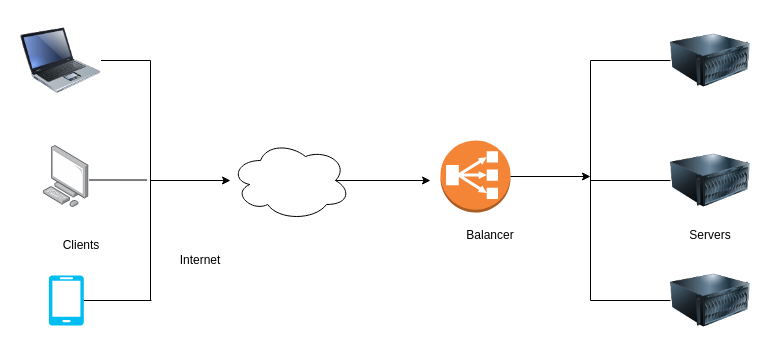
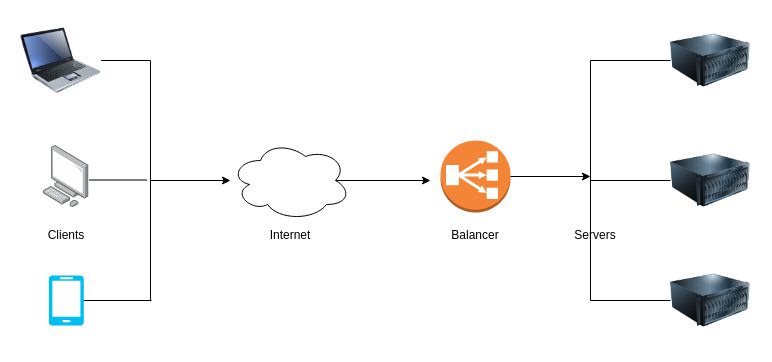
(491, 236) -> (476, 236)
(711, 236) -> (596, 236)
(81, 246) -> (66, 236)
(201, 261) -> (291, 236)
